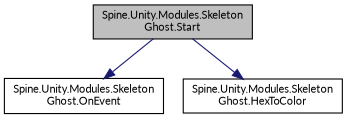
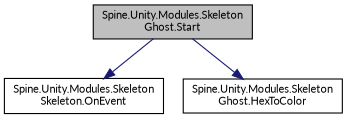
(84, 96) -> (84, 96)
